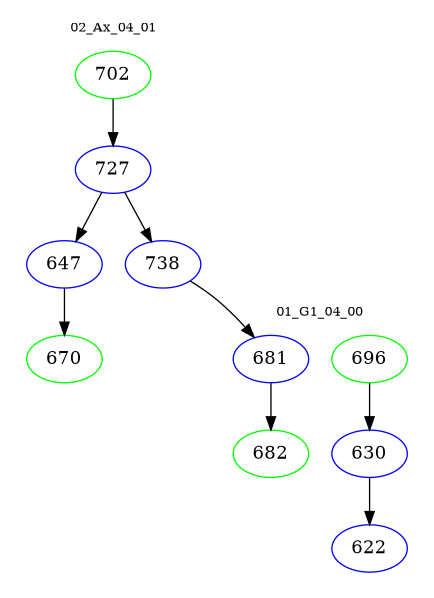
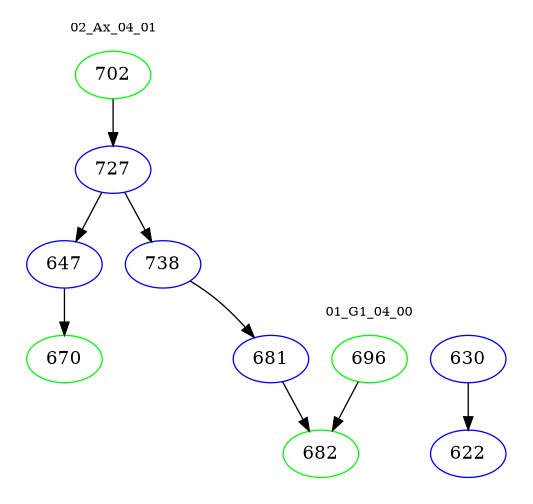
(370, 400) -> (349, 400)
